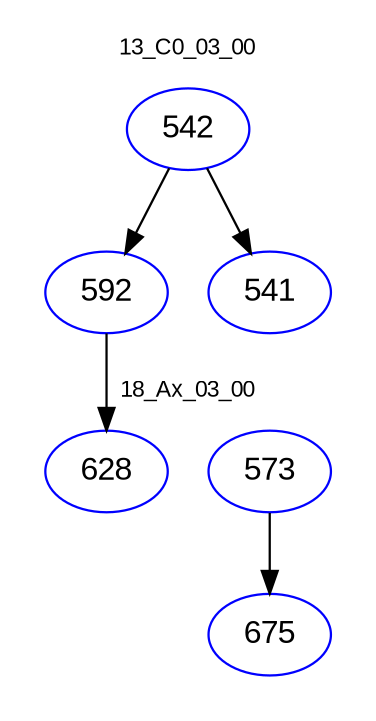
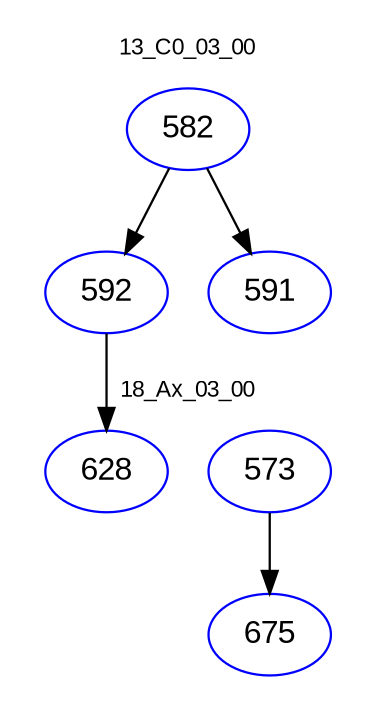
(188, 129) -> (188, 129)
(270, 292) -> (270, 292)
